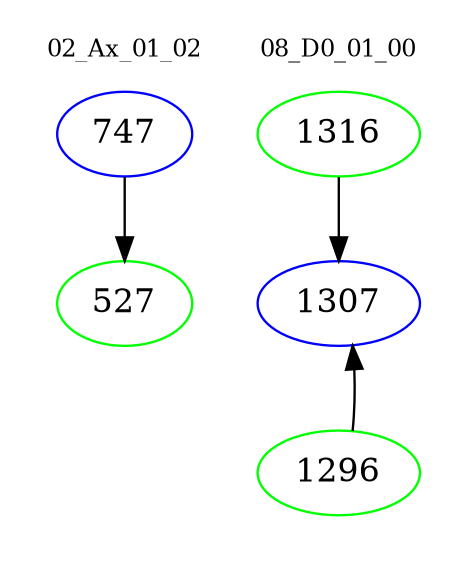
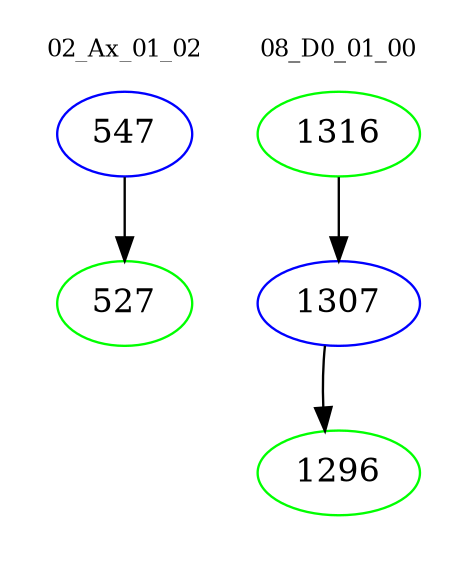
(125, 134) -> (125, 134)
(355, 400) -> (323, 376)
